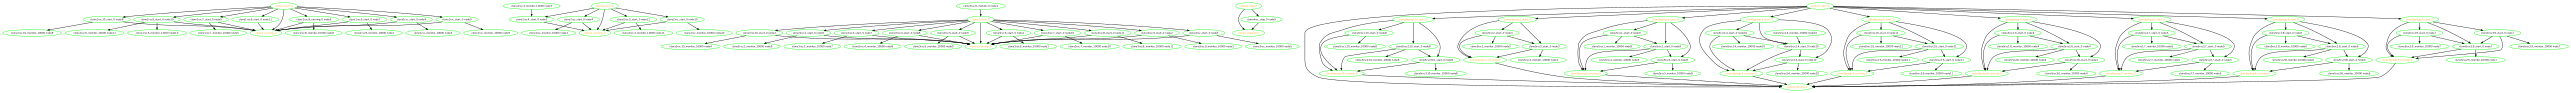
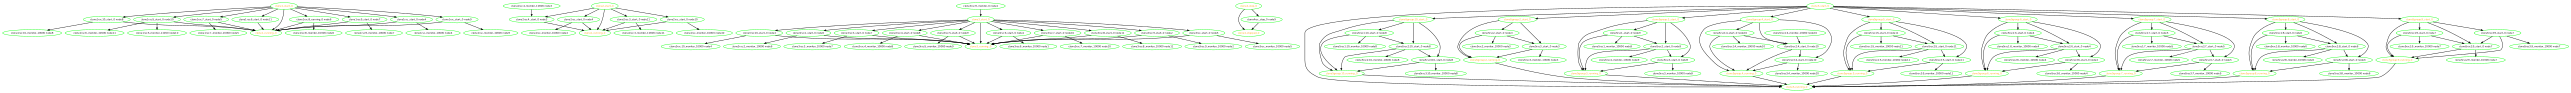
none -> (1390, 39)
